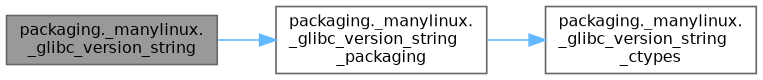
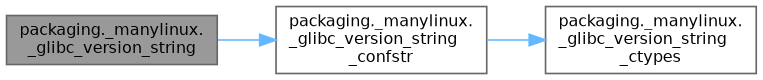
(381, 40) -> (381, 40)
